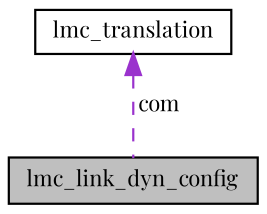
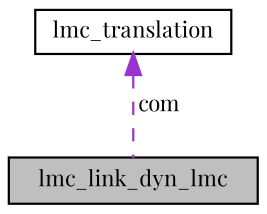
(133, 181) -> (133, 181)
